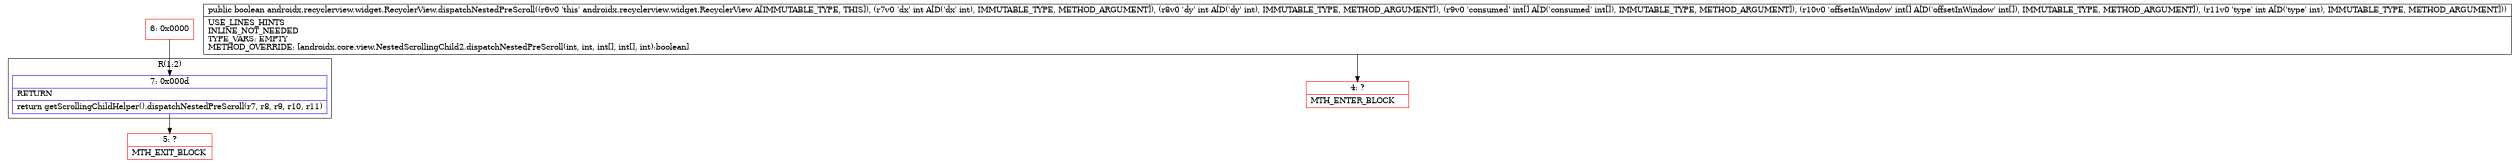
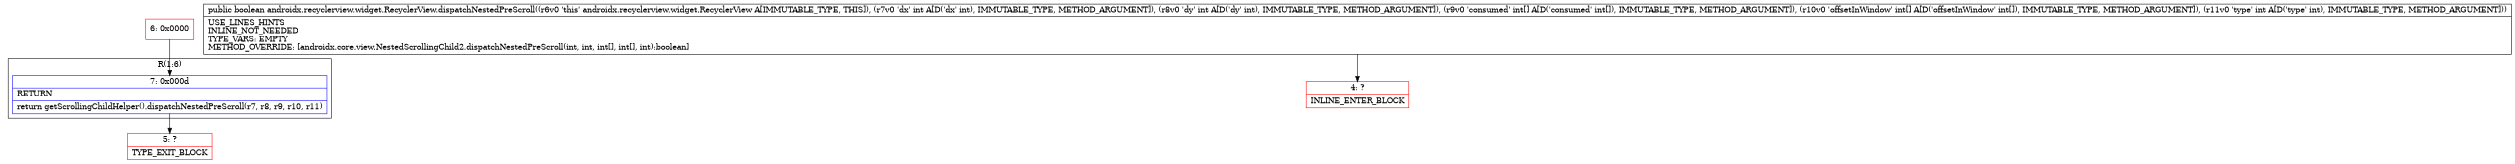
(170, 65) -> (170, 65)
(1353, 101) -> (1357, 101)
(169, 153) -> (170, 153)
